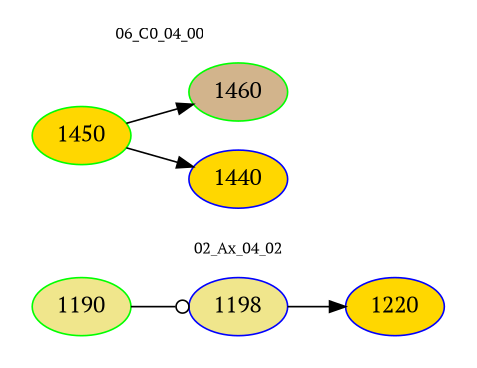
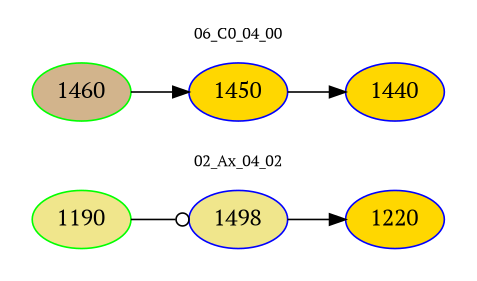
(152, 116) -> (152, 92)
(82, 136) -> (238, 92)
(238, 307) -> (238, 219)
